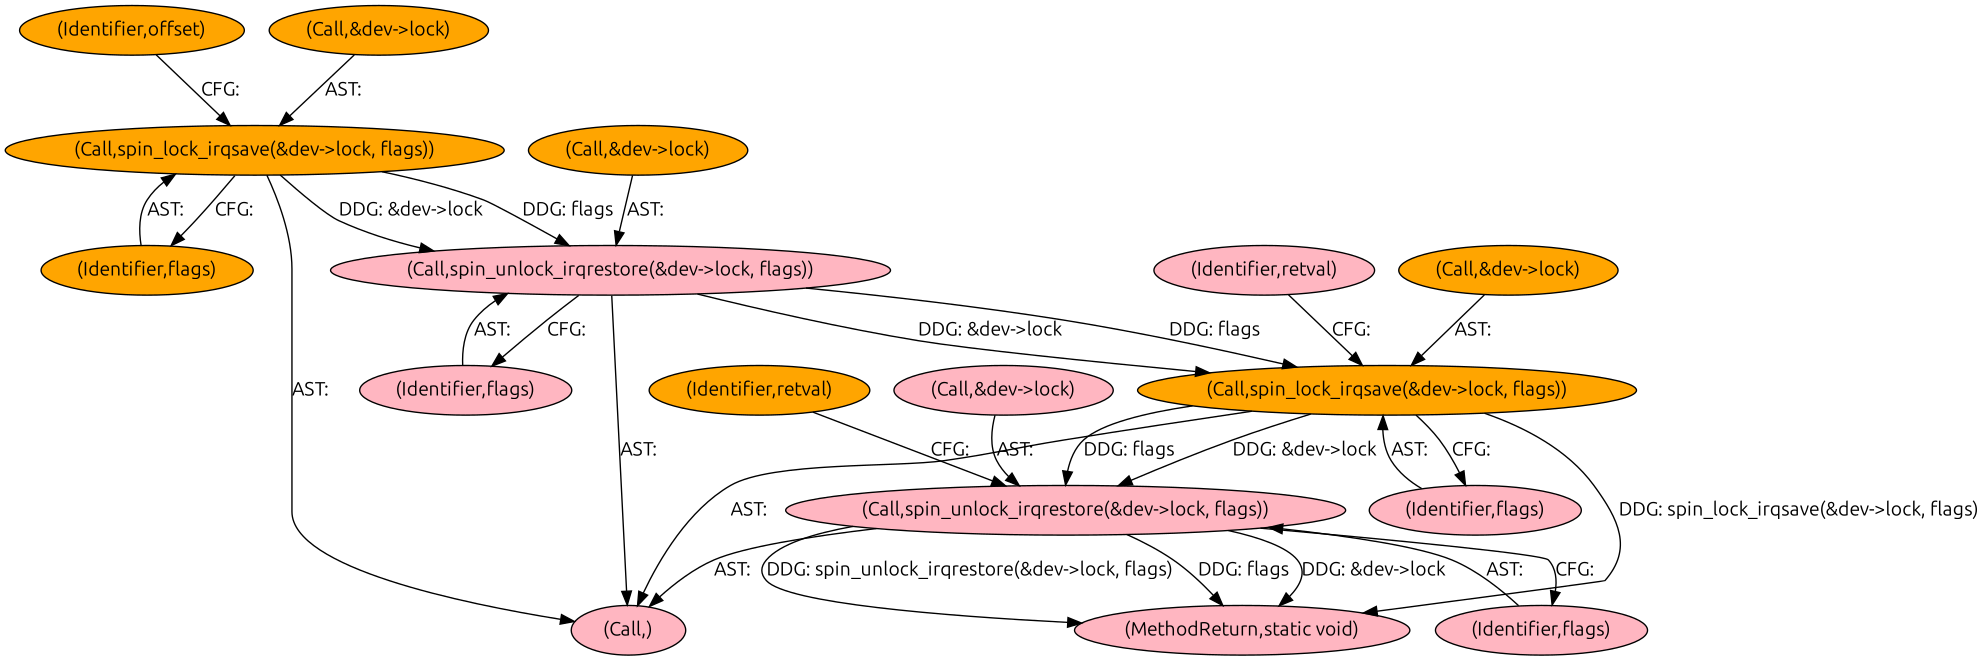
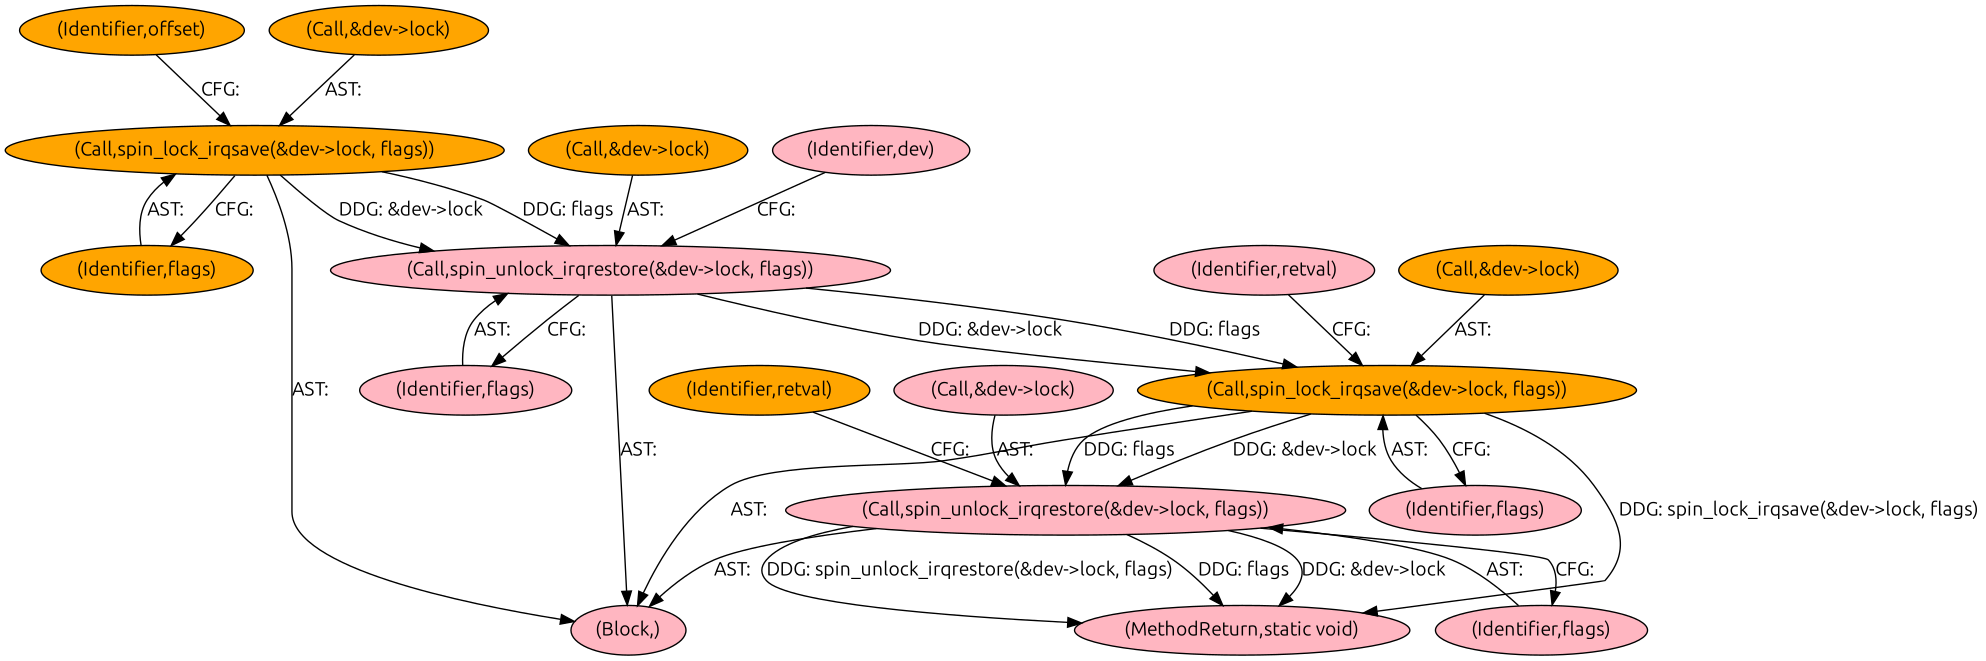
none -> (871, 150)
(628, 630) -> (628, 630)
